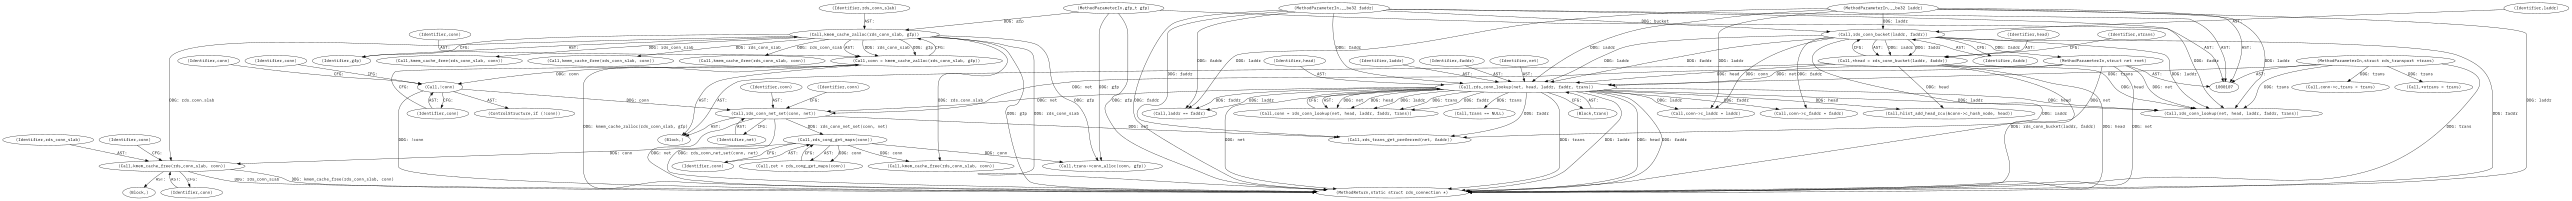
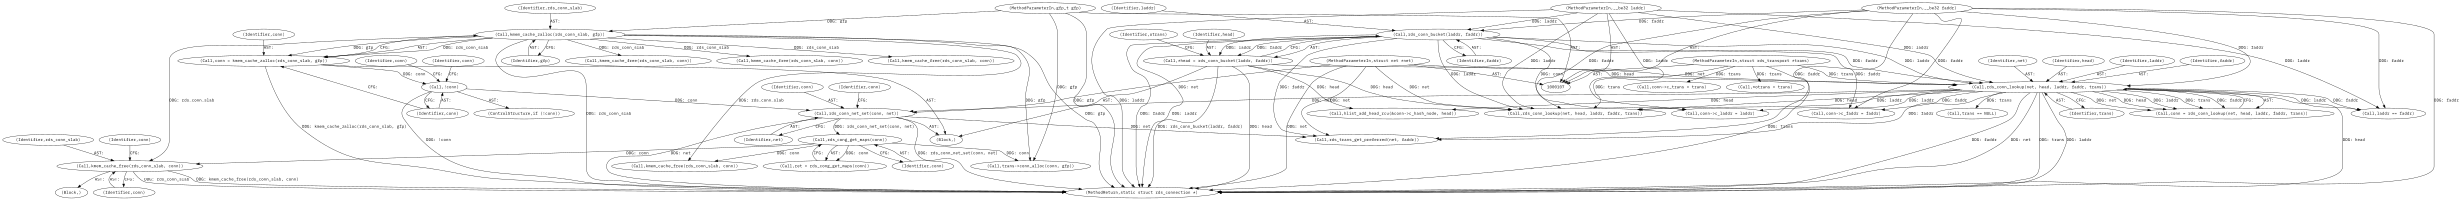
(1655, 21) -> (1652, 21)
(1996, 50) -> (1300, 62)
none -> (1931, 66)
(1593, 114) -> (2092, 114)
